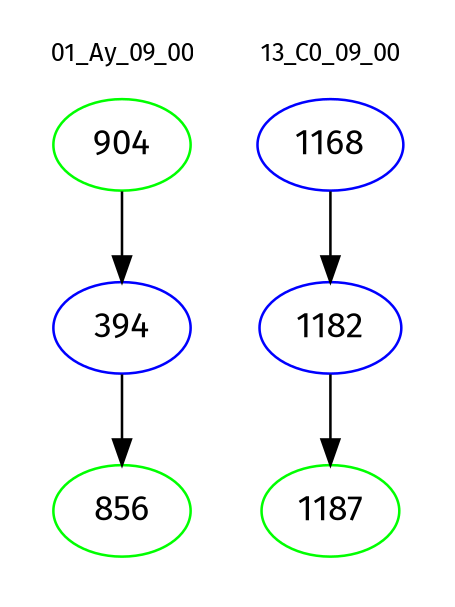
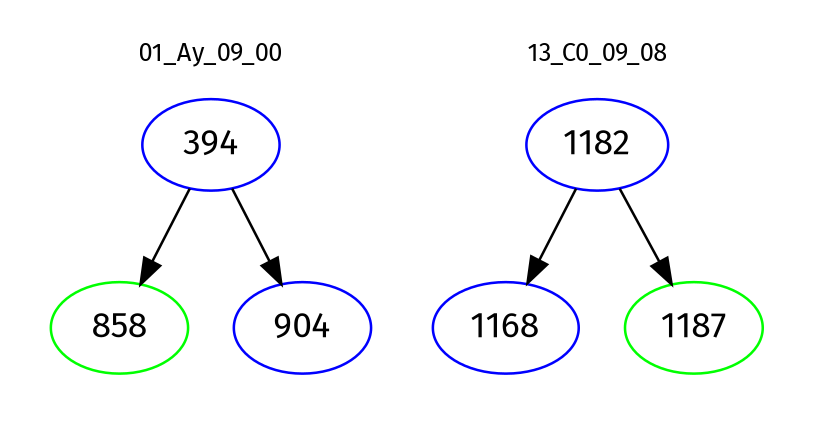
(330, 55) -> (597, 55)
(122, 145) -> (302, 328)
(122, 224) -> (251, 225)
(330, 224) -> (558, 224)
(122, 511) -> (119, 328)
